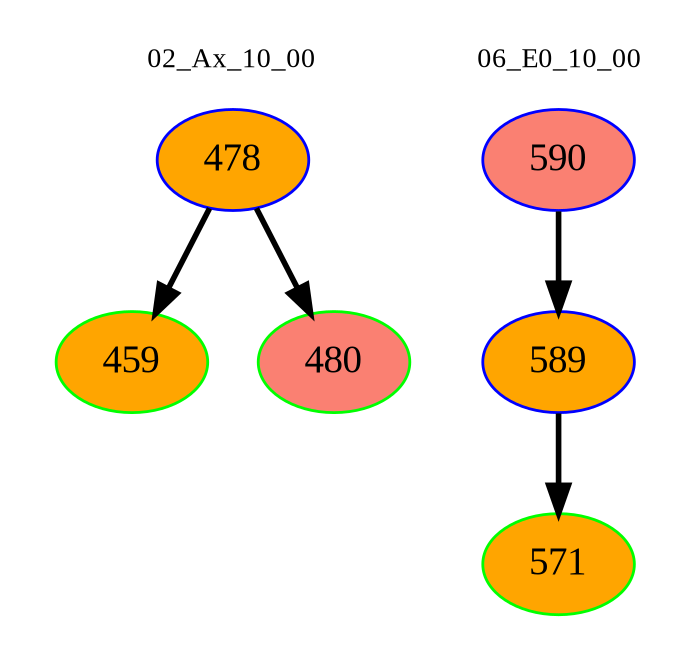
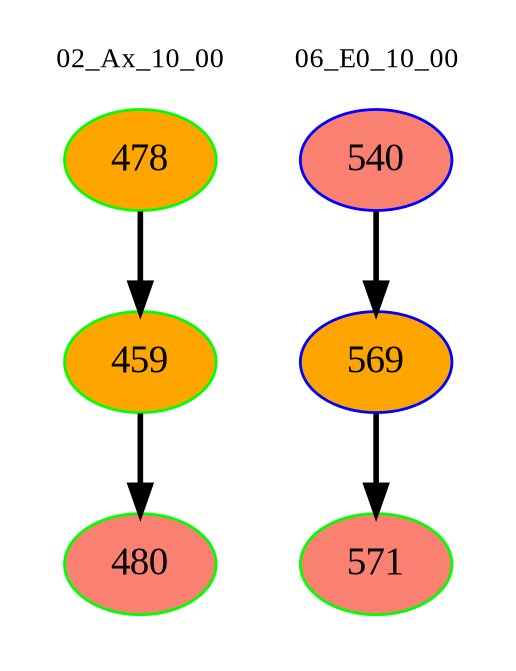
(233, 160) -> (140, 160)
(559, 160) -> (376, 160)
(277, 248) -> (140, 449)
(559, 362) -> (376, 362)
(559, 564) -> (376, 564)
